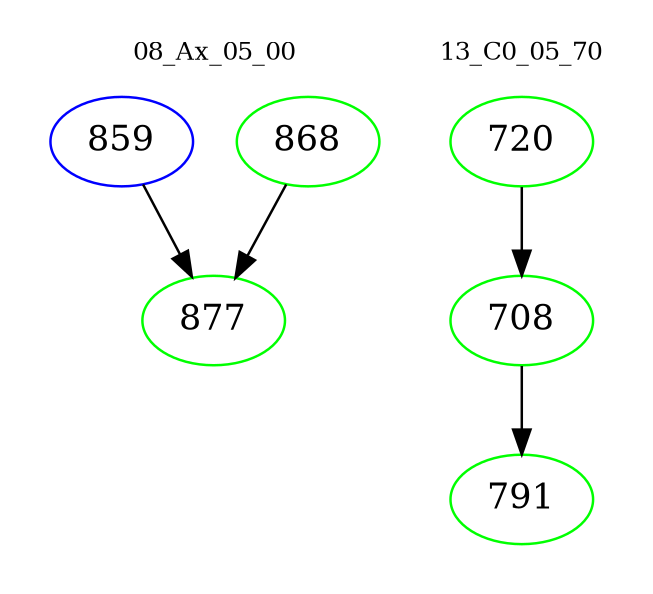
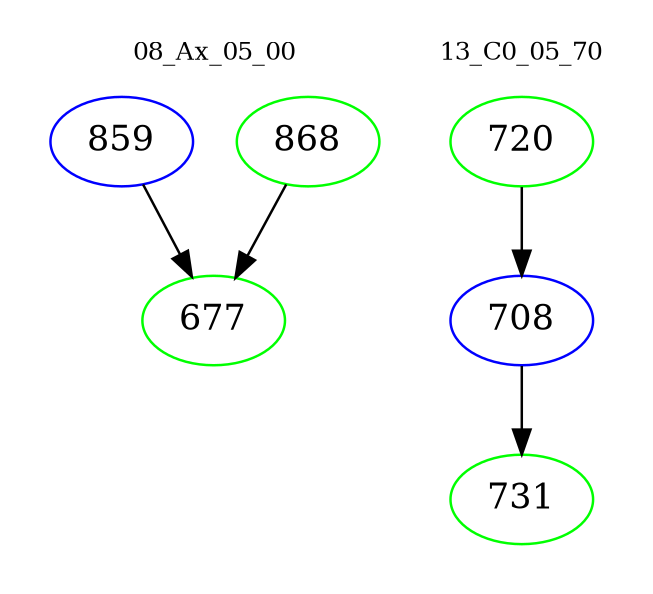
(214, 321) -> (214, 321)
(522, 321) -> (522, 321)
(522, 499) -> (522, 499)
